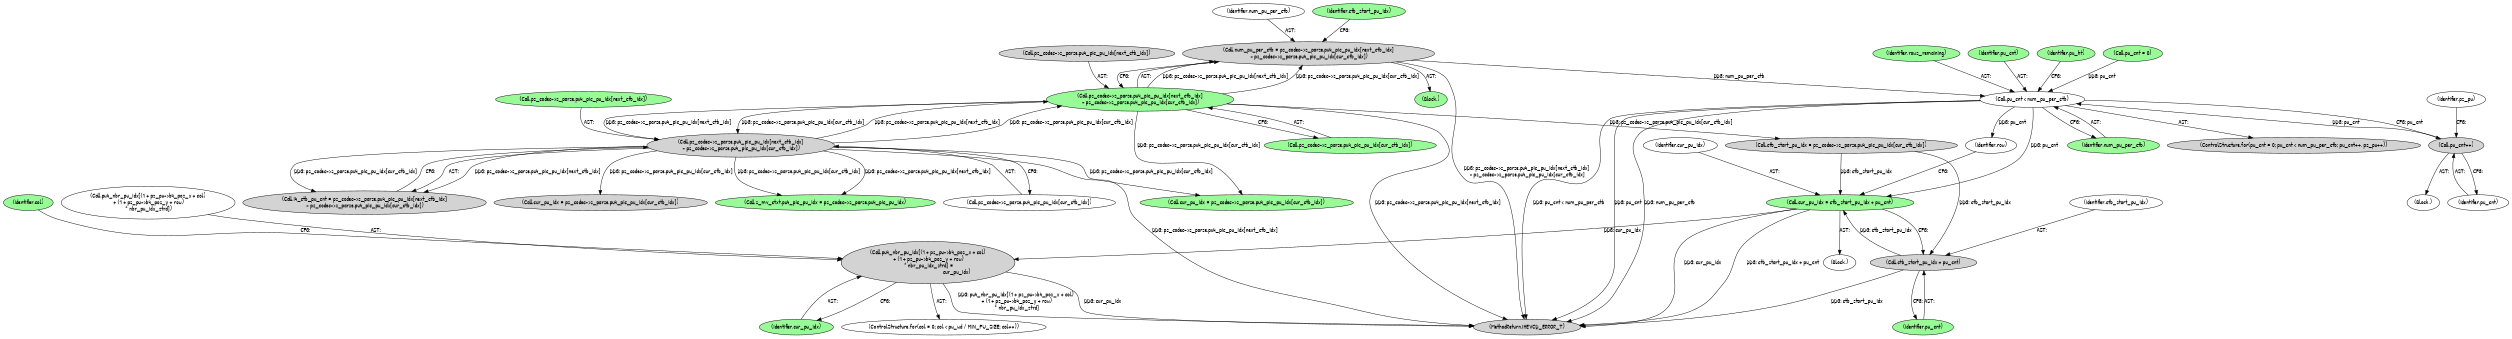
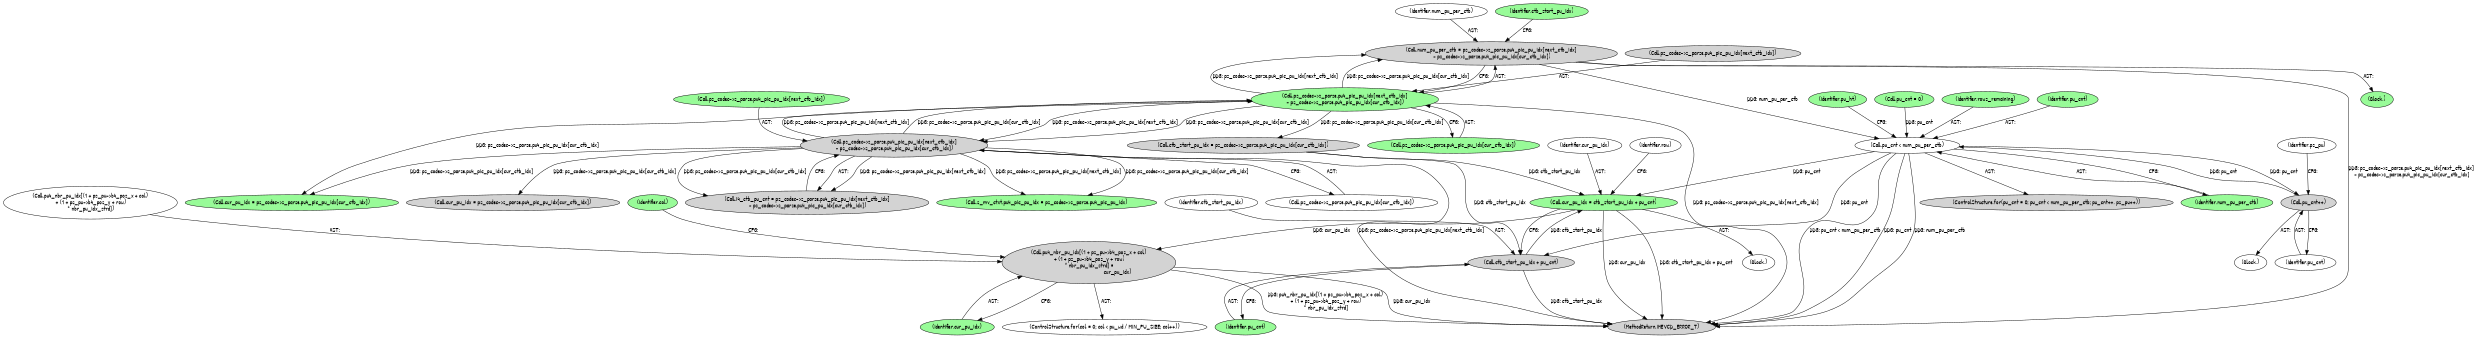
(2000, 117) -> (1743, 226)
(2410, 122) -> (2284, 172)
